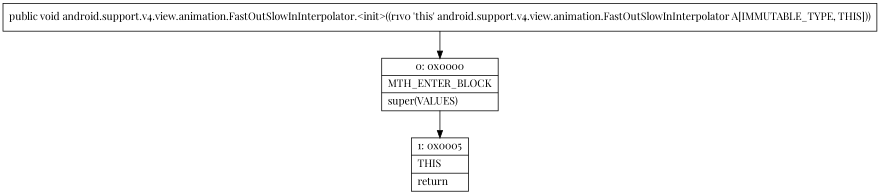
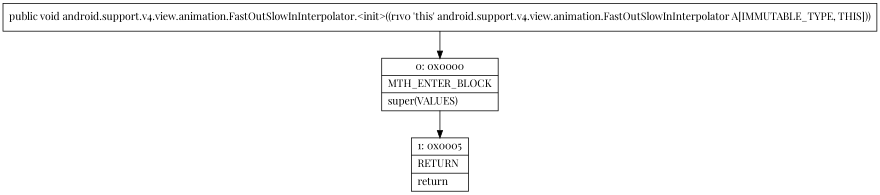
(429, 164) -> (438, 164)
